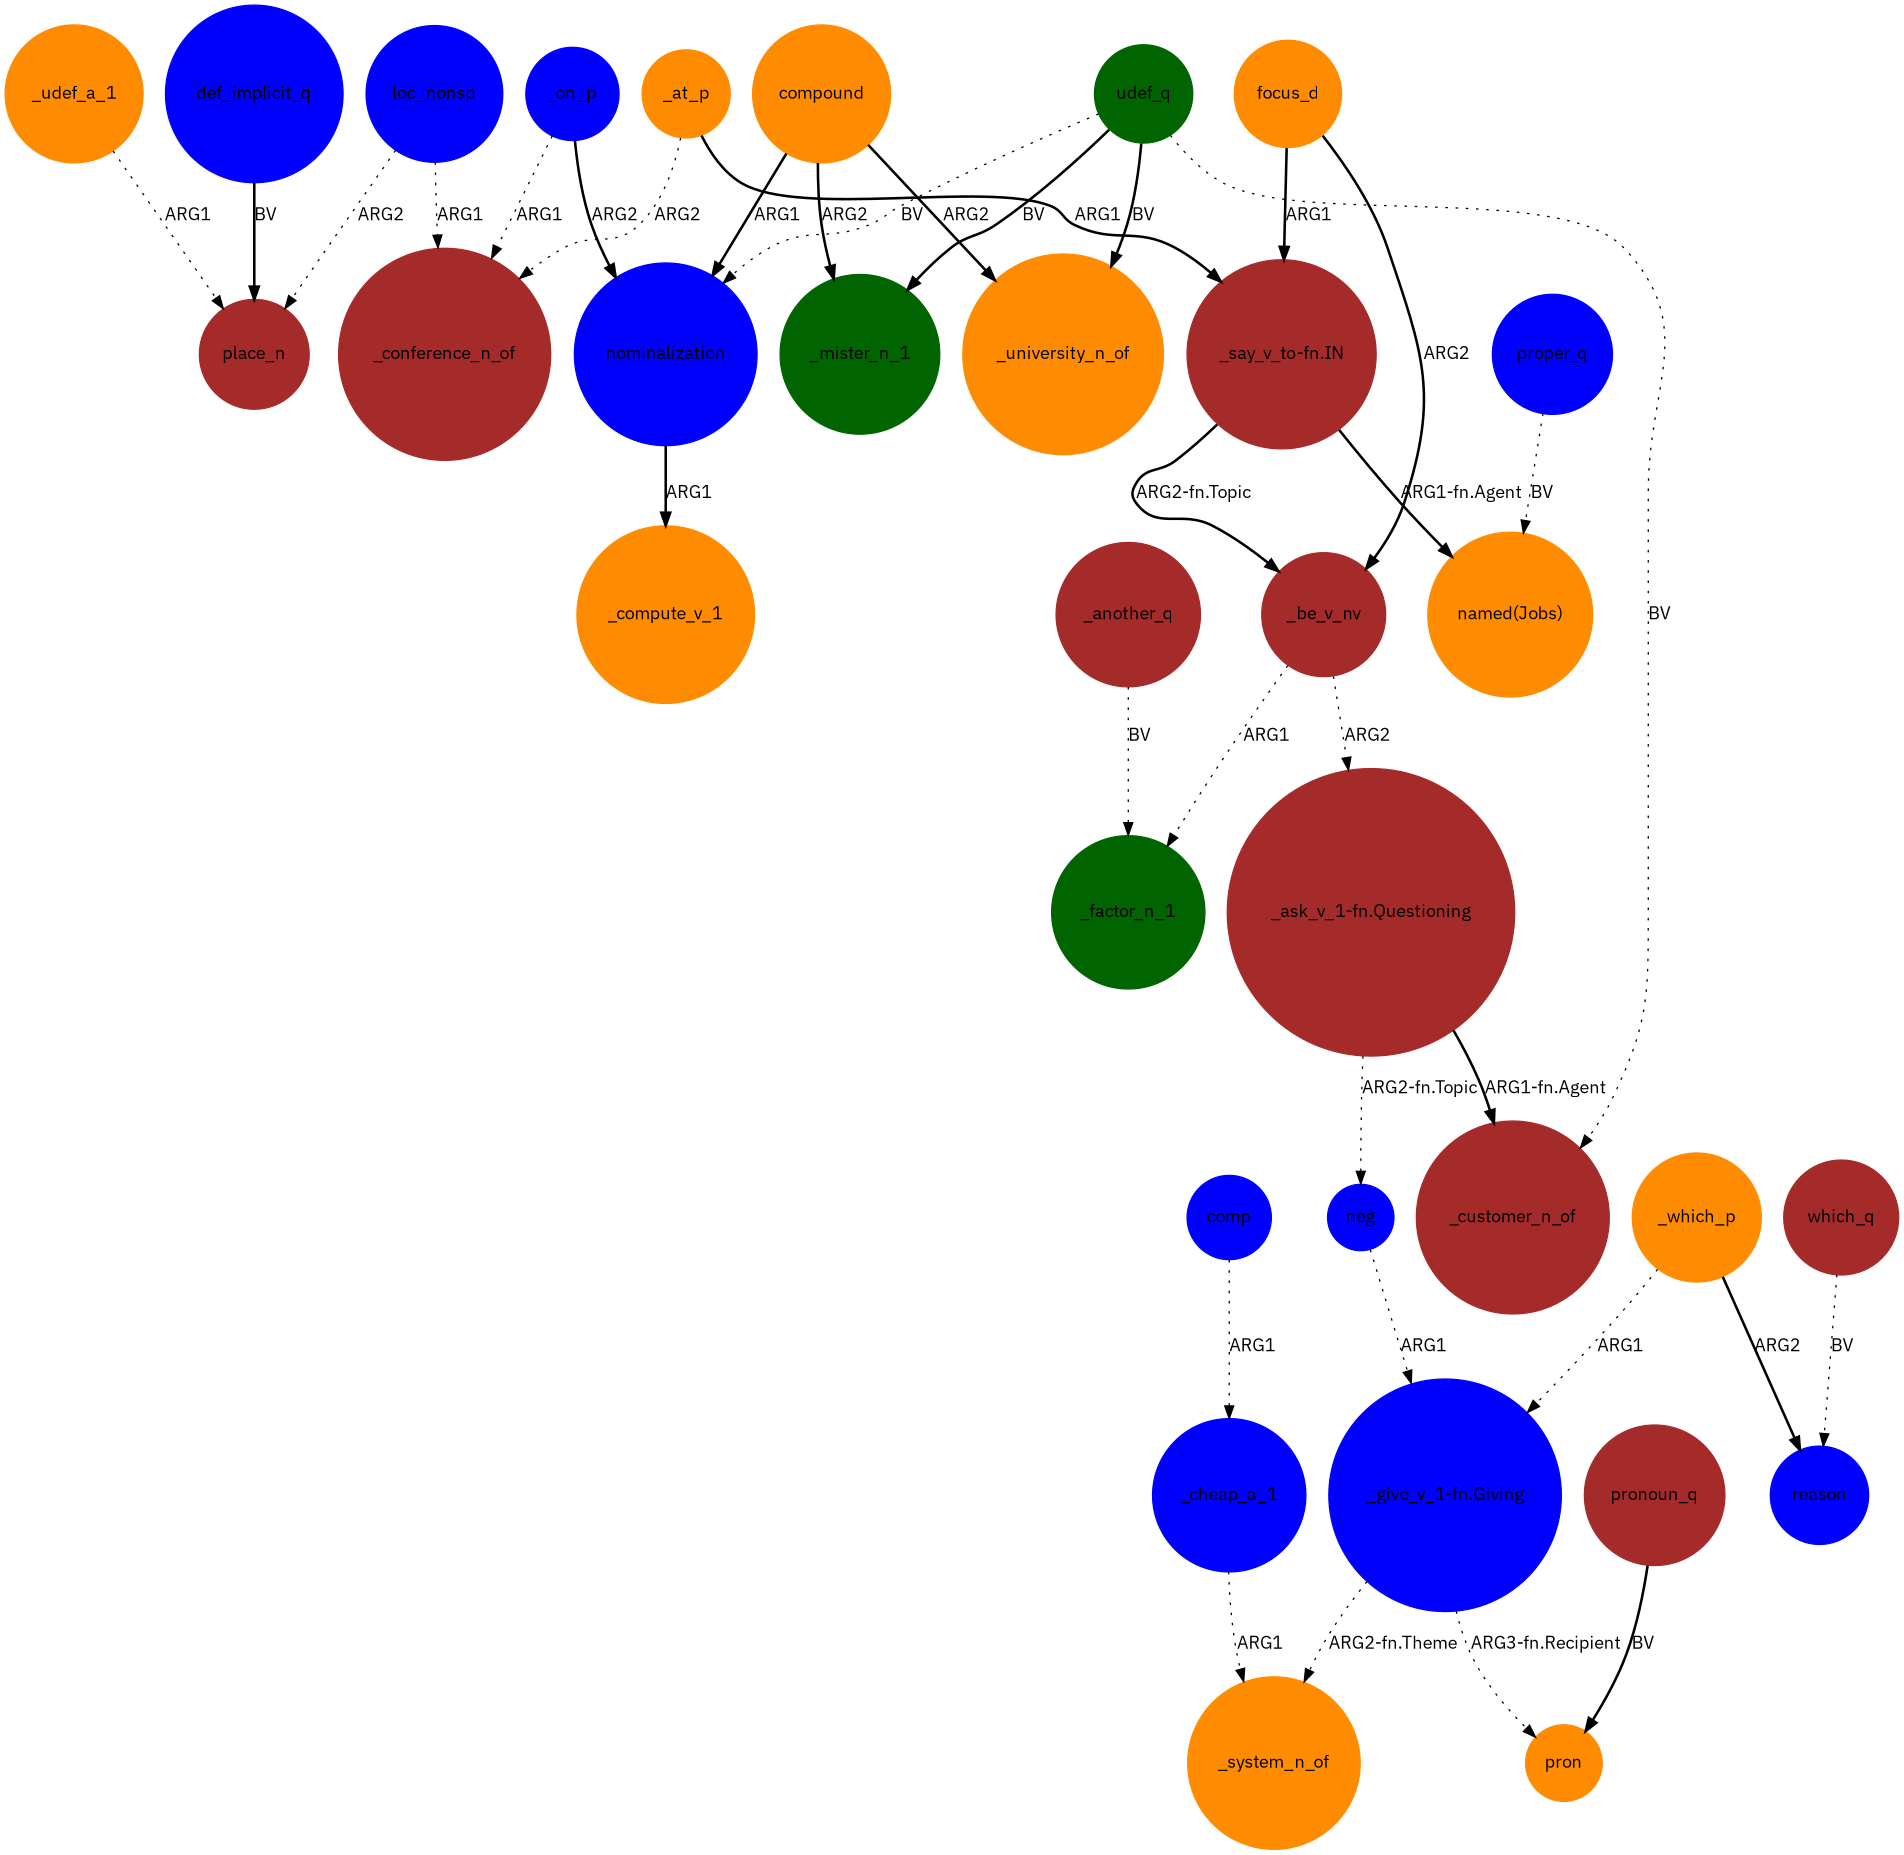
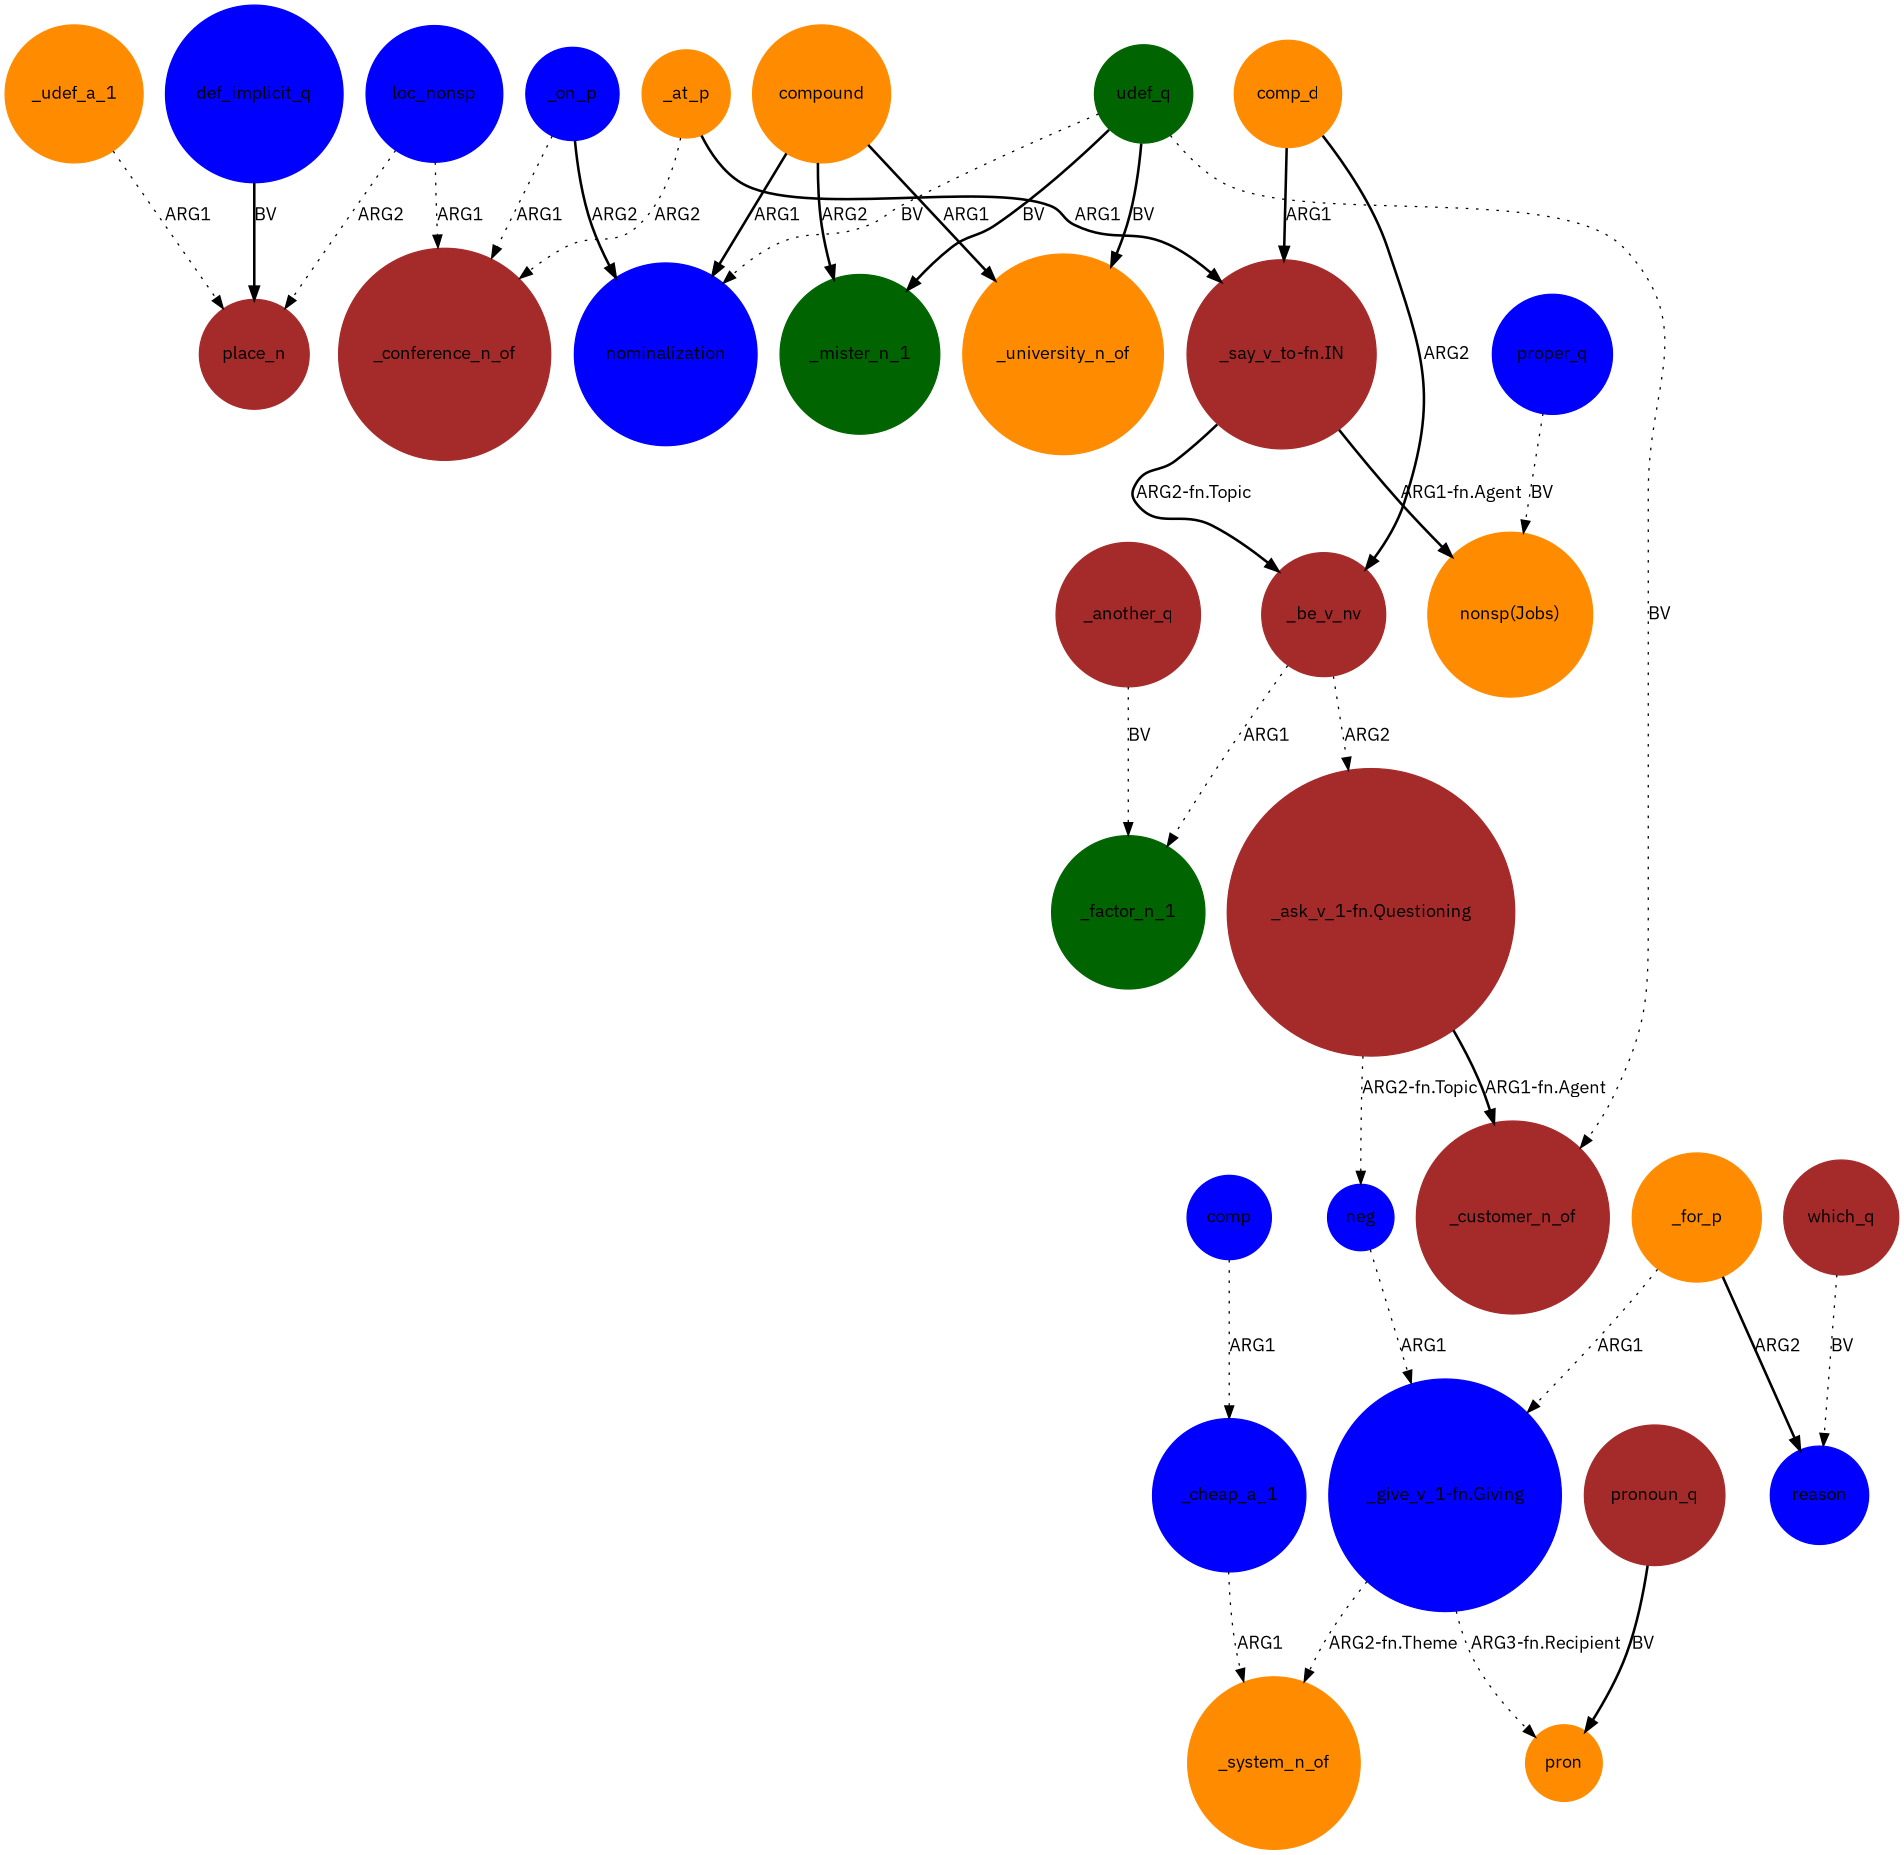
(1288, 94) -> (1288, 94)
(967, 215) -> (967, 215)
(666, 615) -> none
(1510, 615) -> (1510, 615)
(1697, 1218) -> (1697, 1218)
